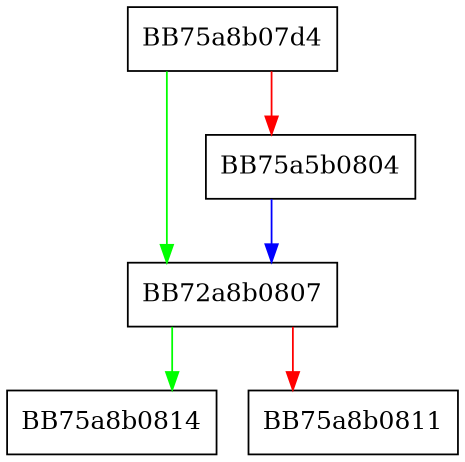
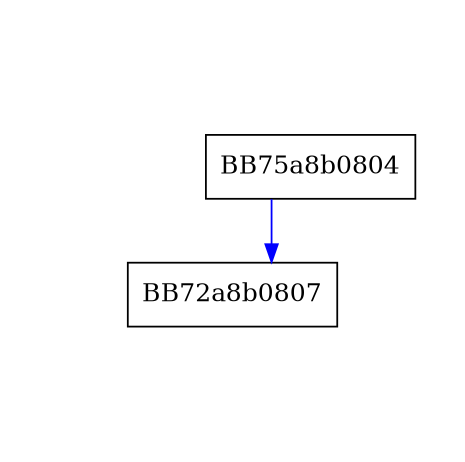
(233, 39) -> none
(311, 167) -> (311, 167)
(112, 422) -> none
(353, 422) -> none
